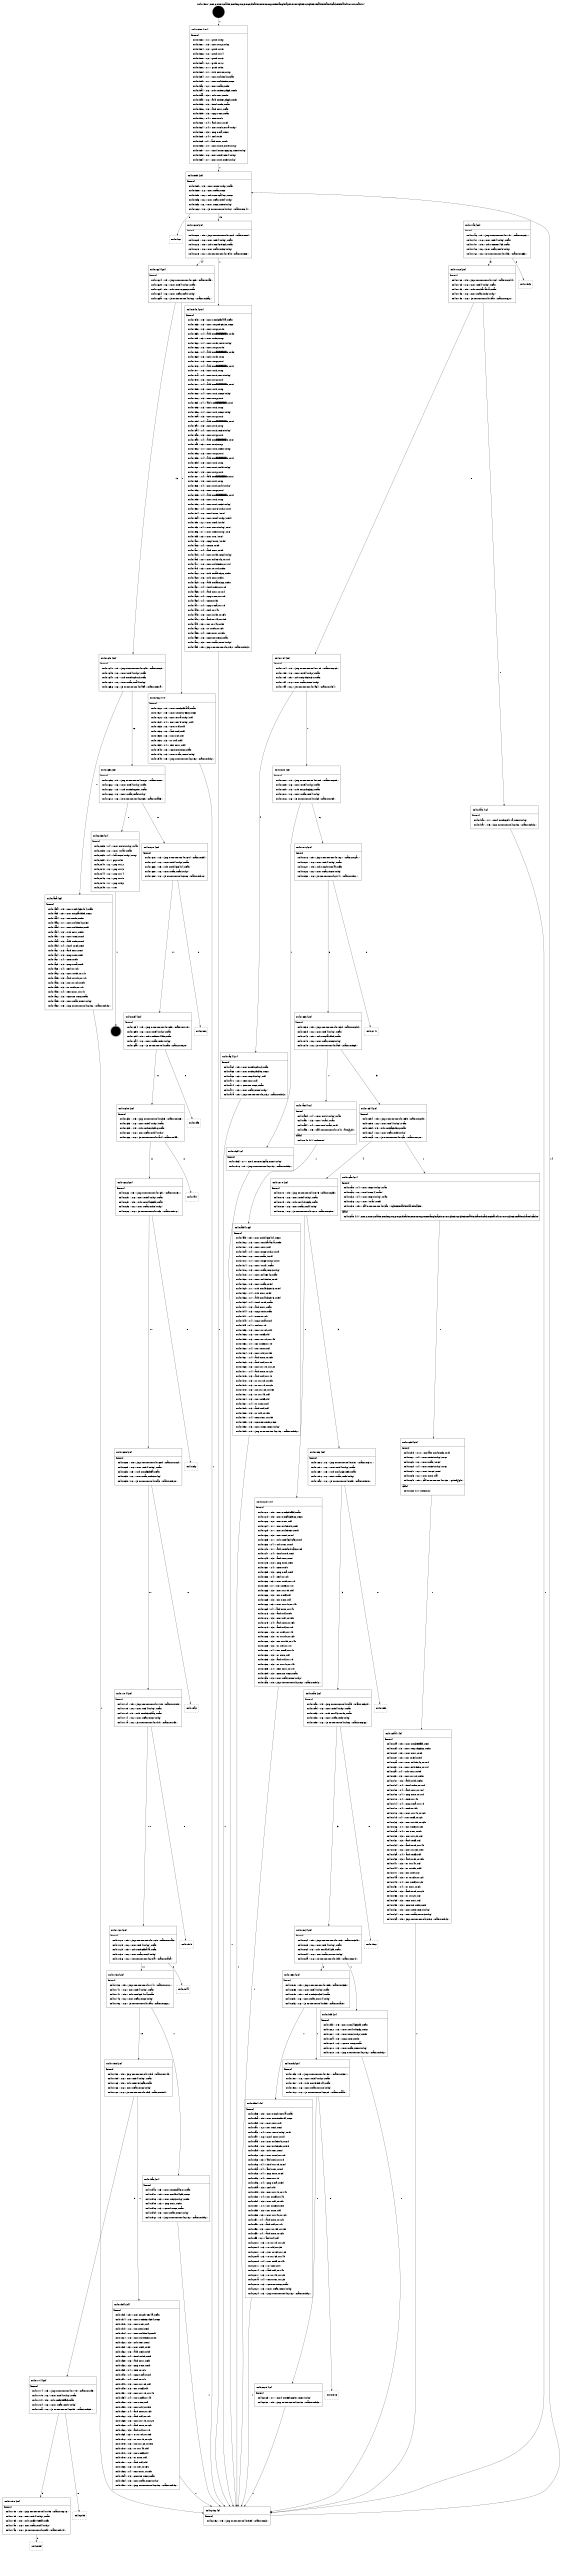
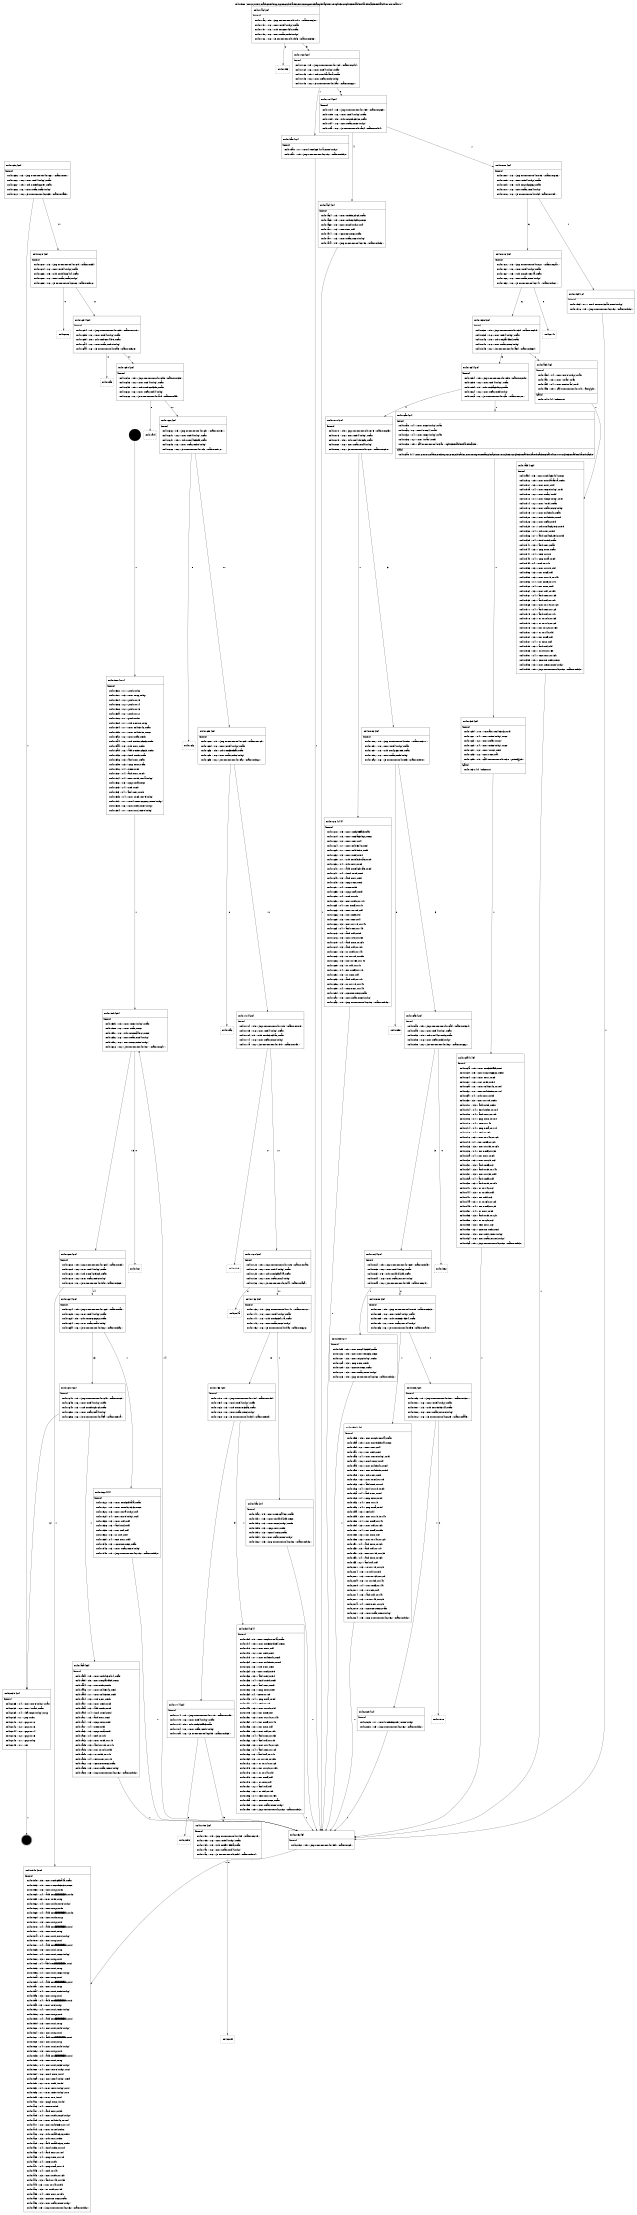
(132, 728) -> (32, 1548)
(218, 1580) -> (178, 1889)
